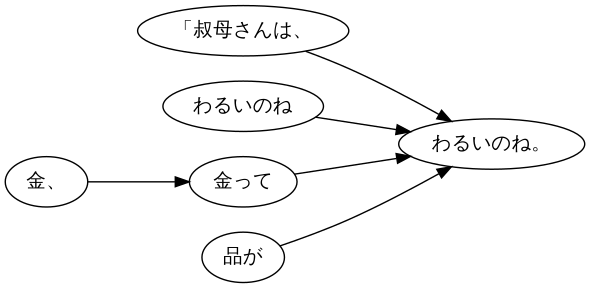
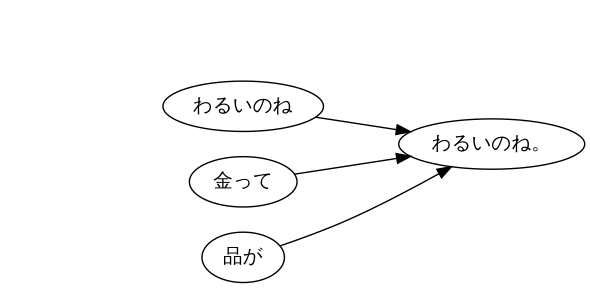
(243, 31) -> none
(47, 182) -> none
